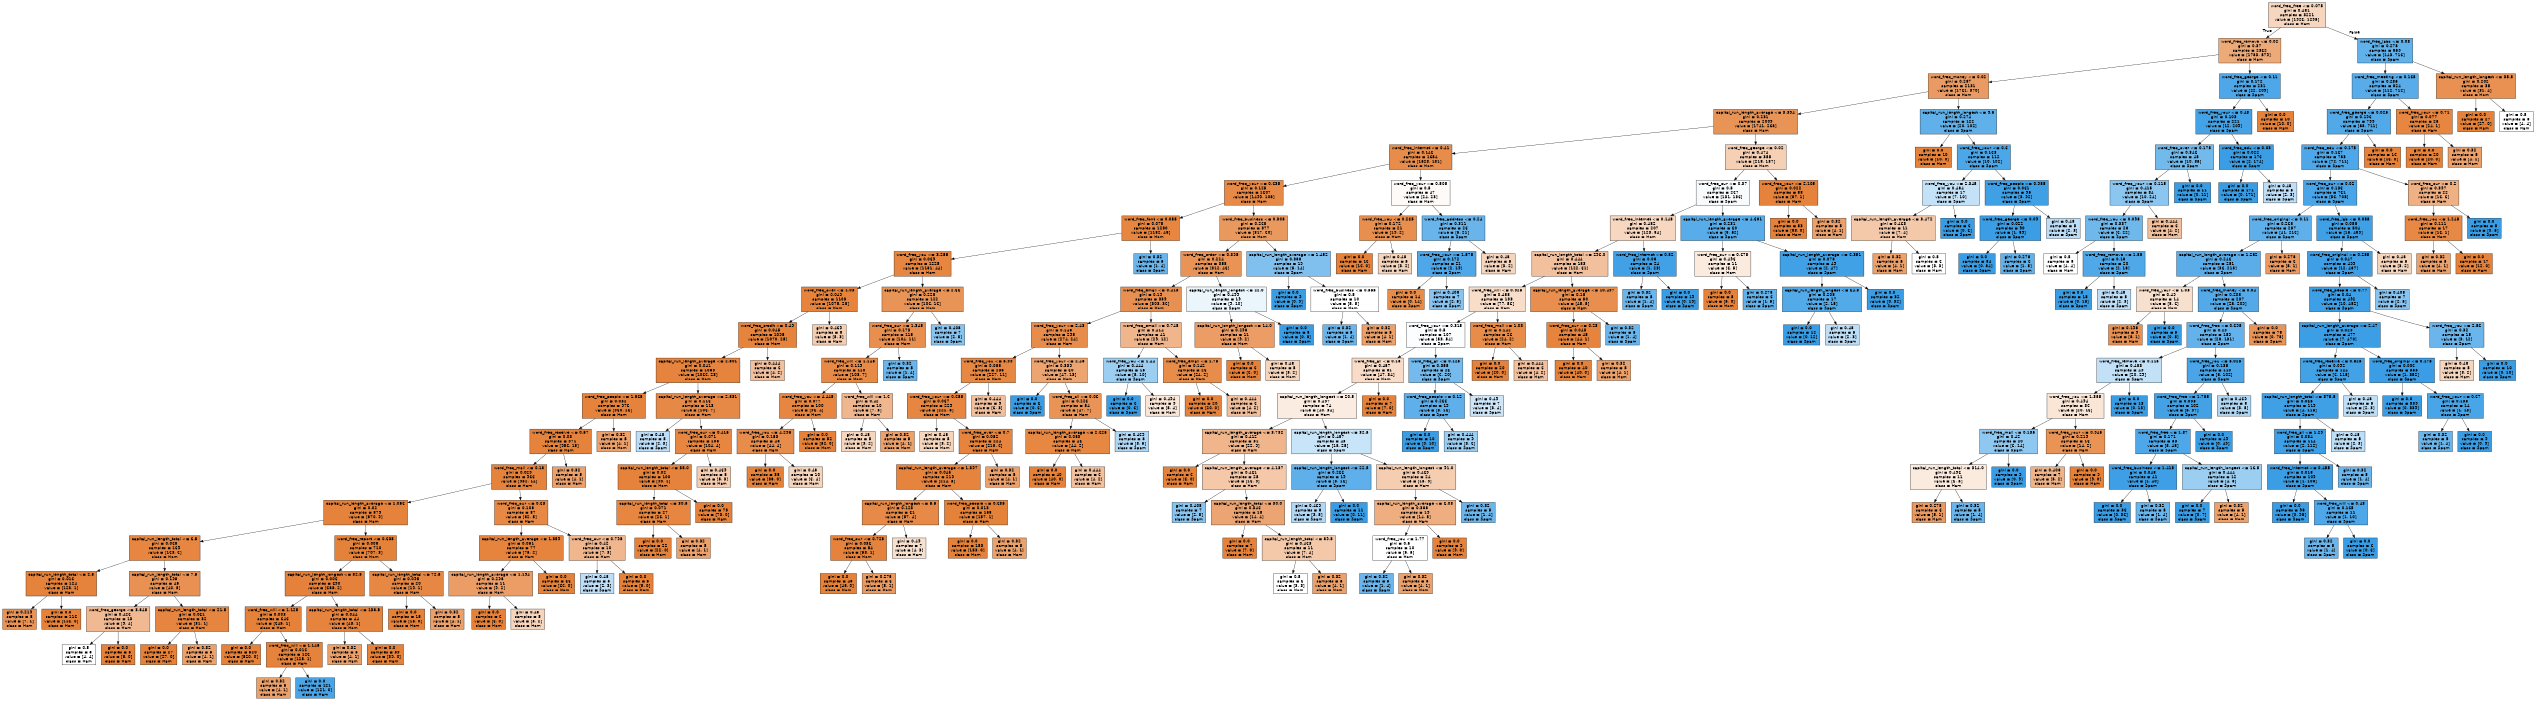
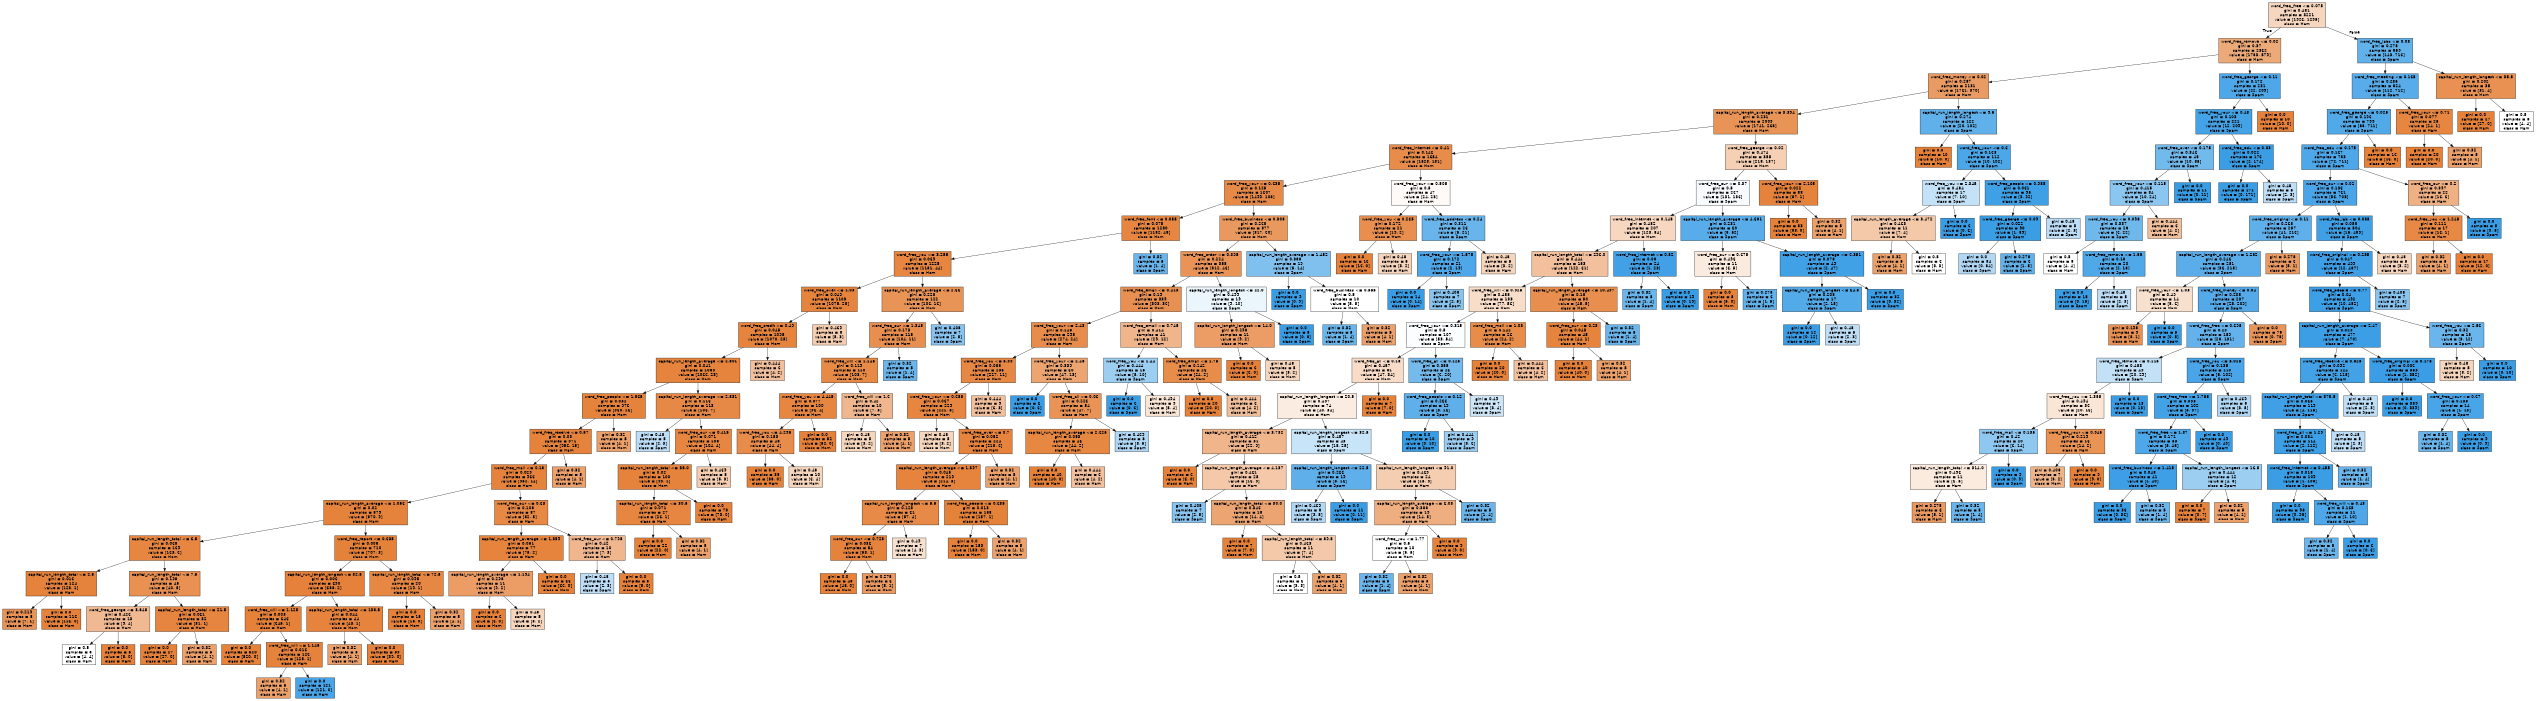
(1977, 264) -> (1977, 264)
(1406, 299) -> (1406, 299)
(2192, 513) -> (2192, 513)
